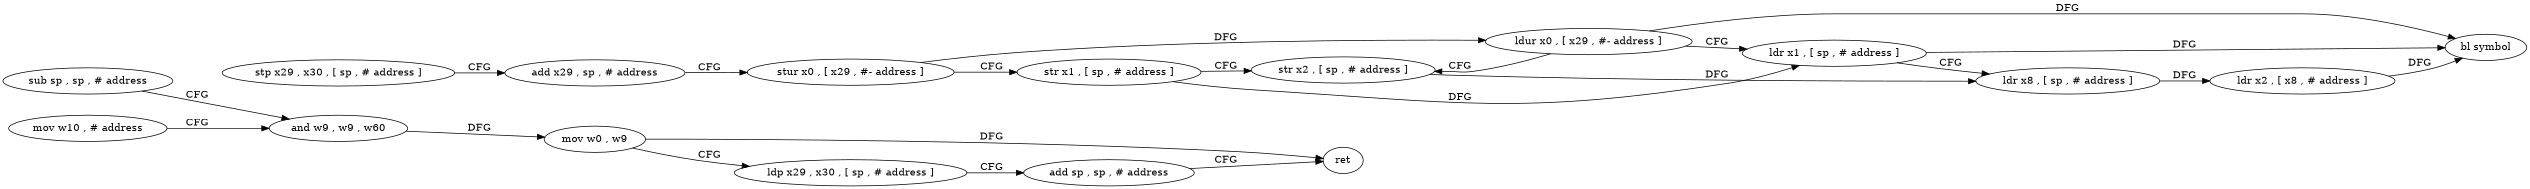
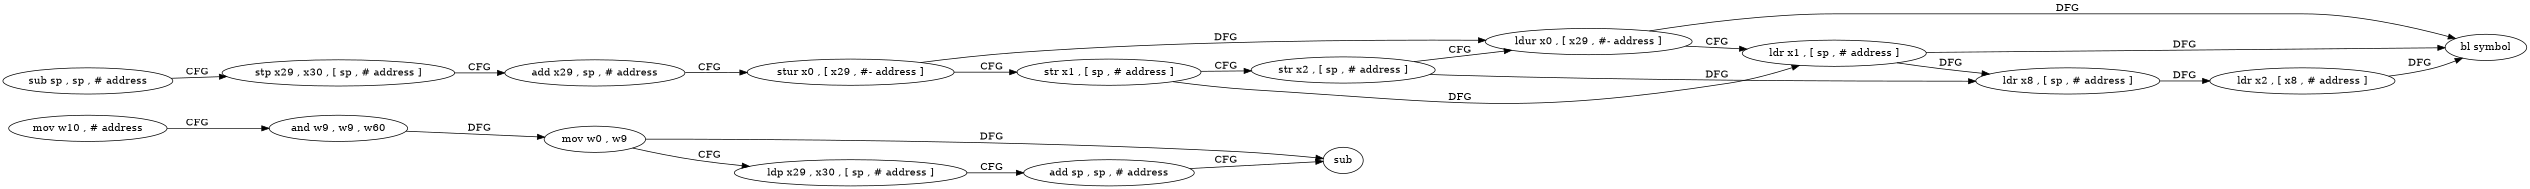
(1951, 63) -> (1951, 63)
(1497, 67) -> (1459, 56)
(212, 104) -> (195, 78)
(1343, 160) -> (1343, 160)
